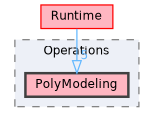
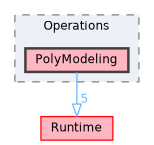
(77, 48) -> (77, 90)
